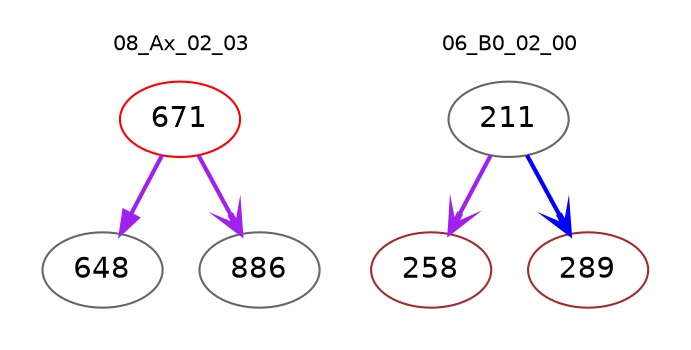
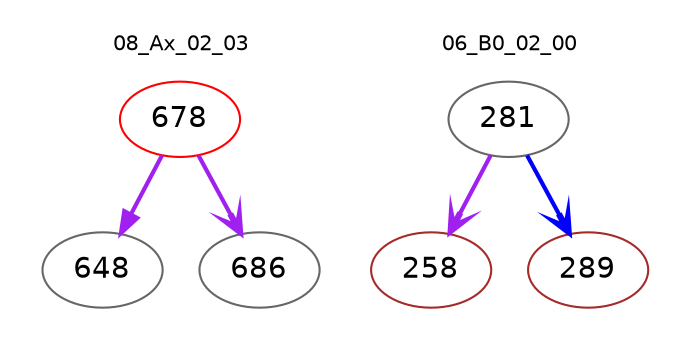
(180, 119) -> (180, 119)
(509, 119) -> (509, 119)
(260, 270) -> (260, 270)
